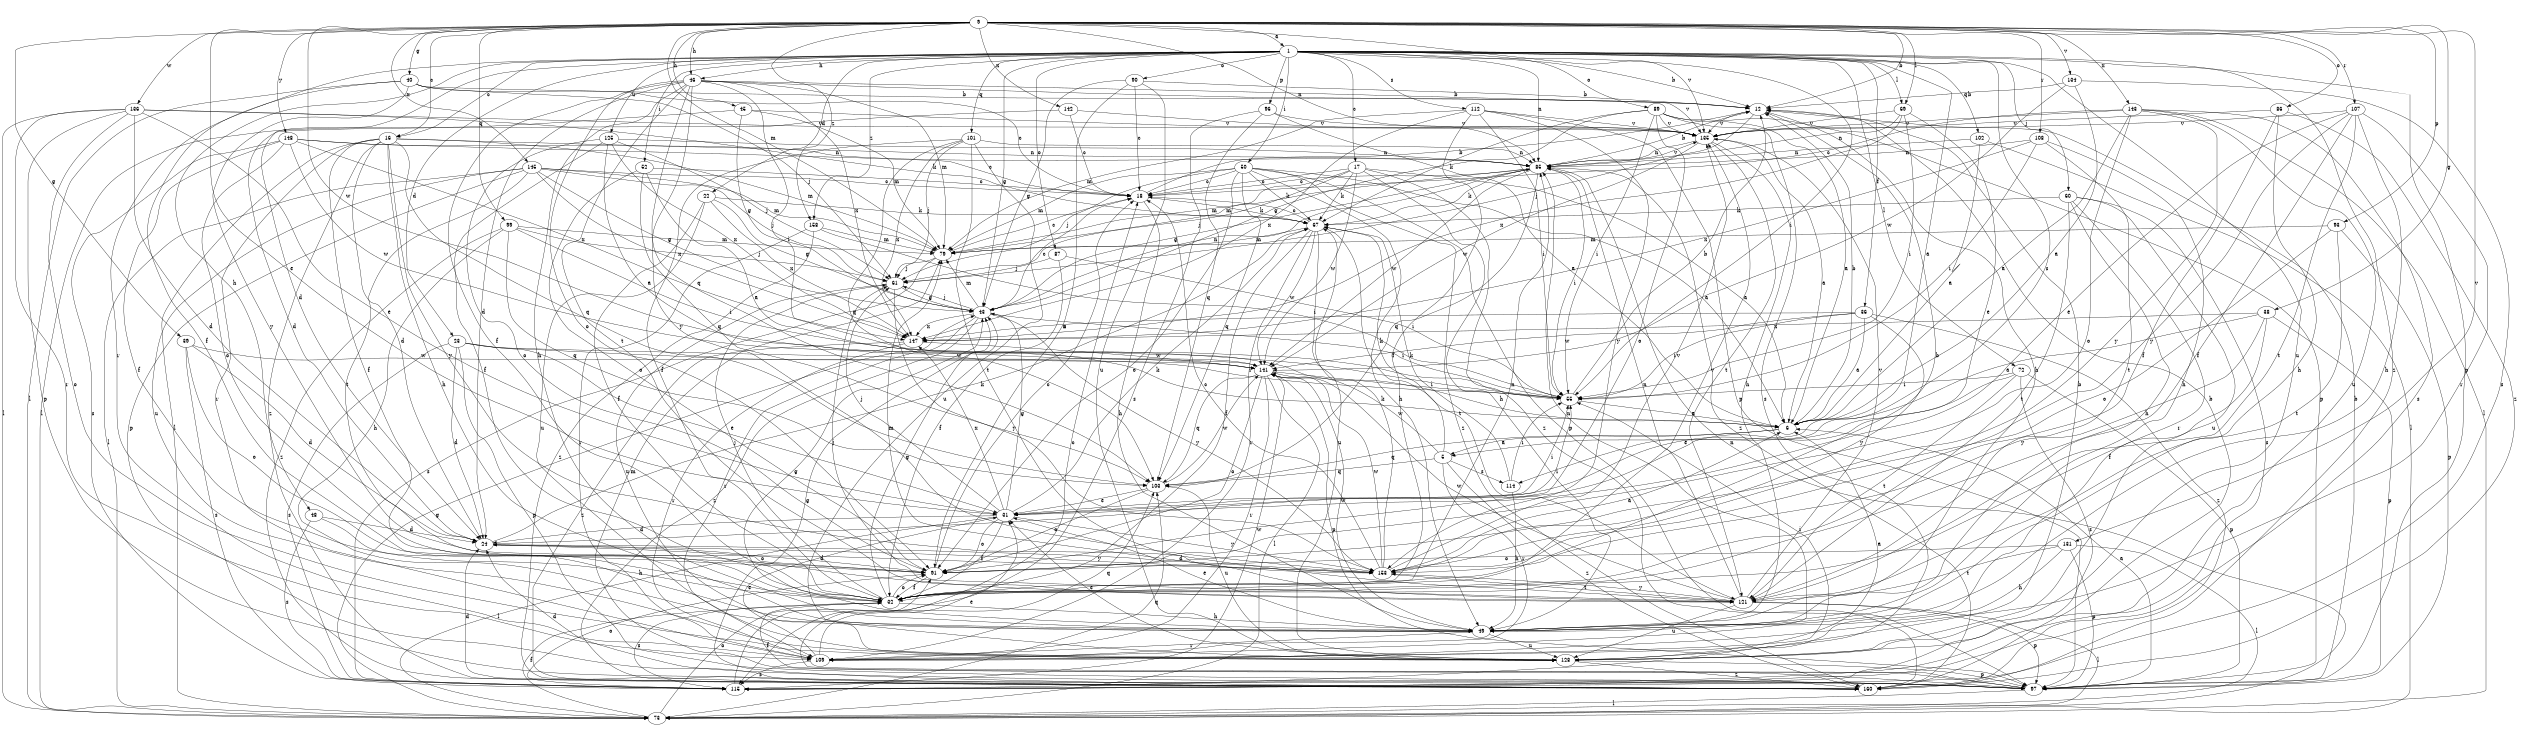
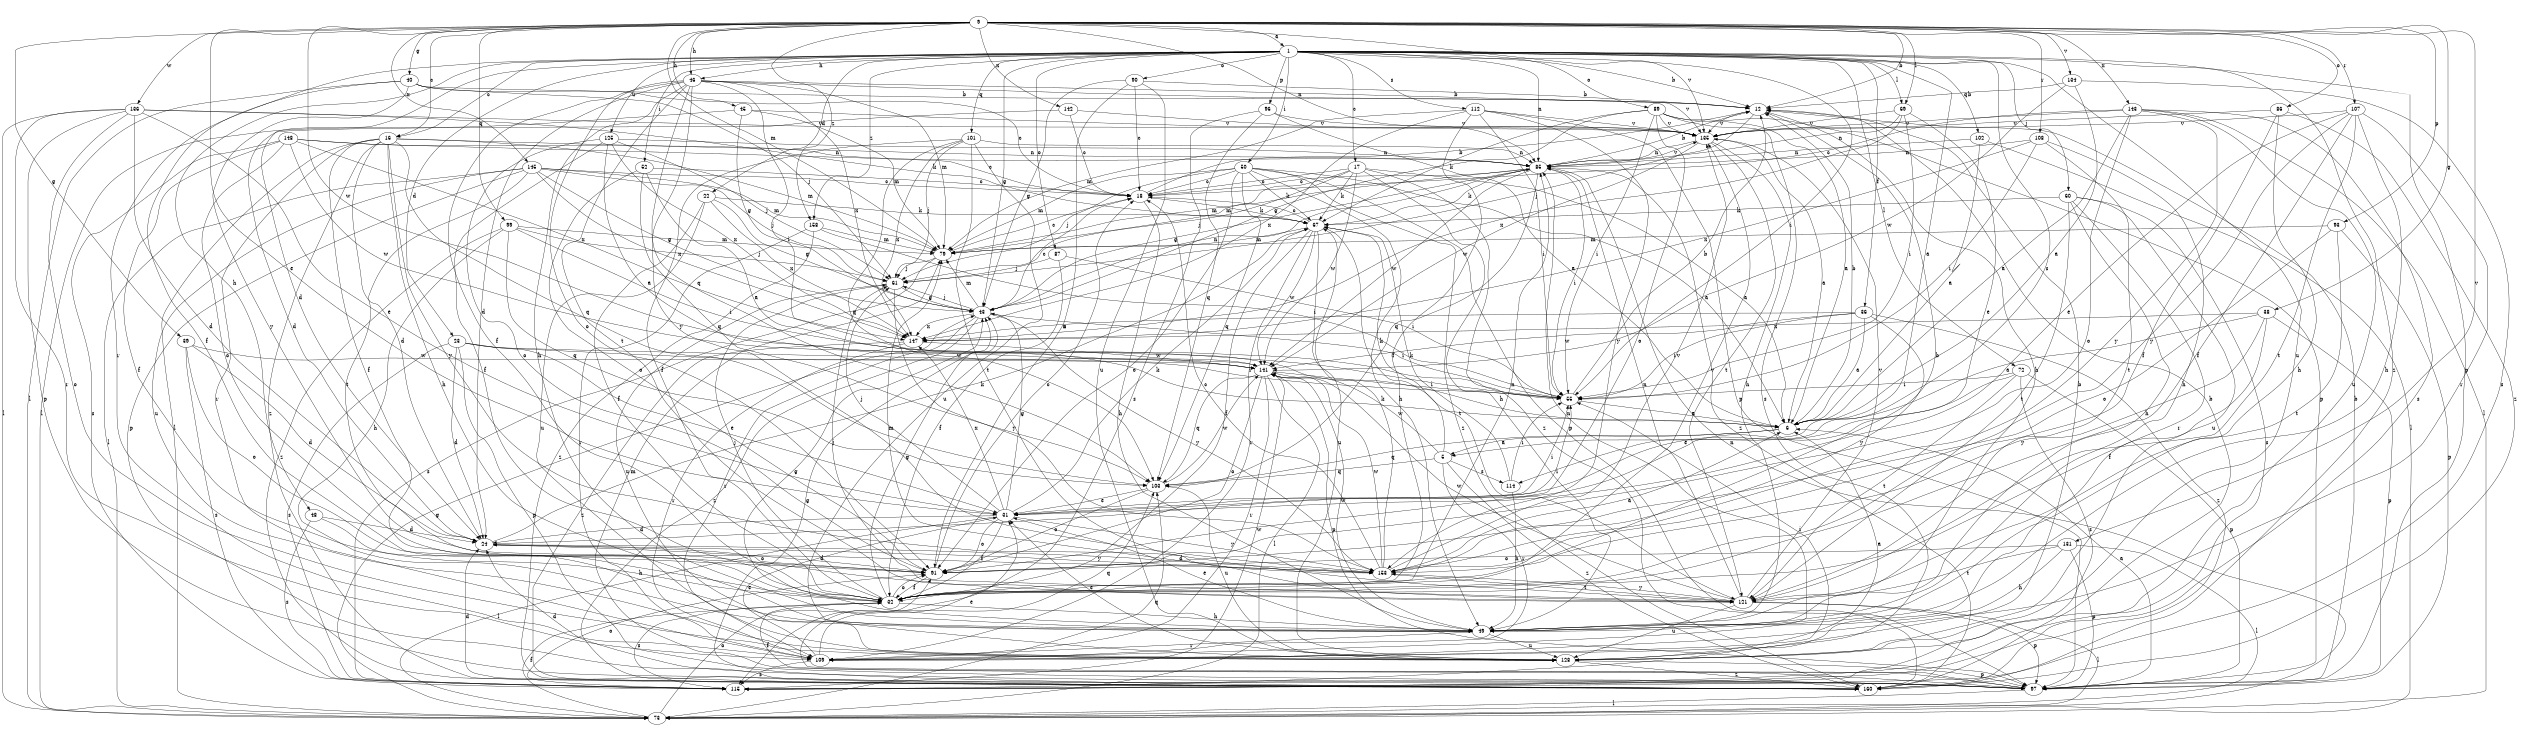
(584, 26) -> none
(994, 577) -> none
